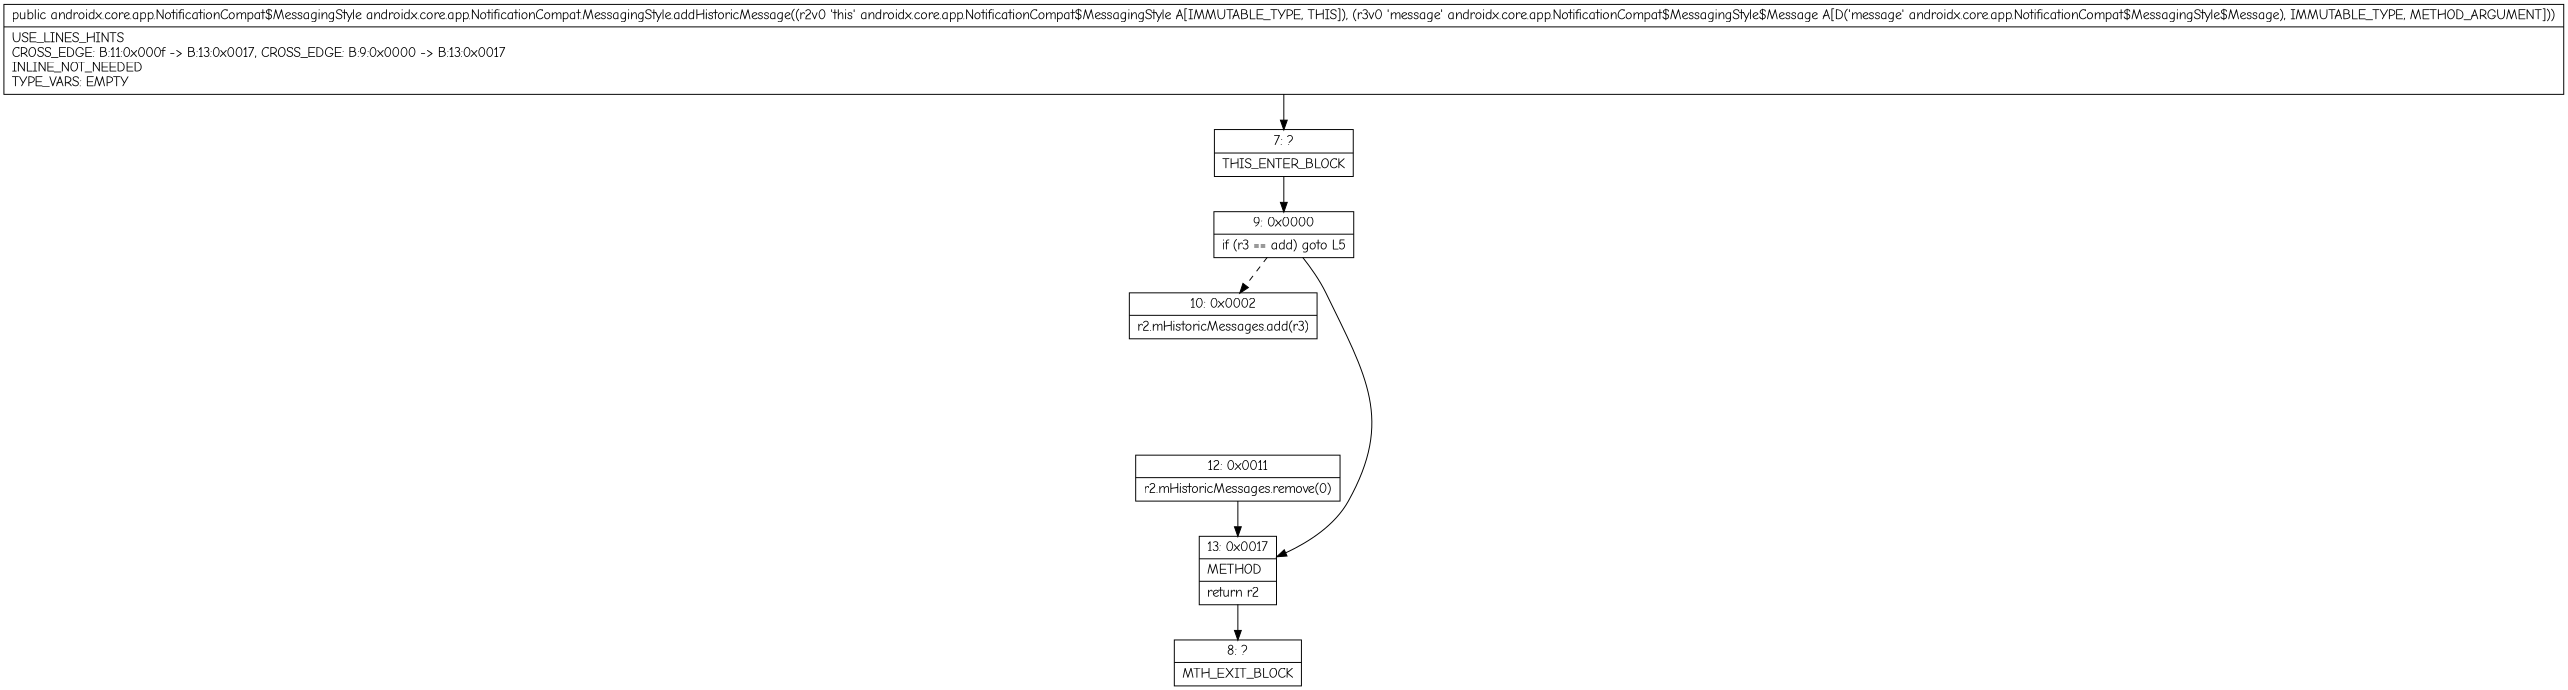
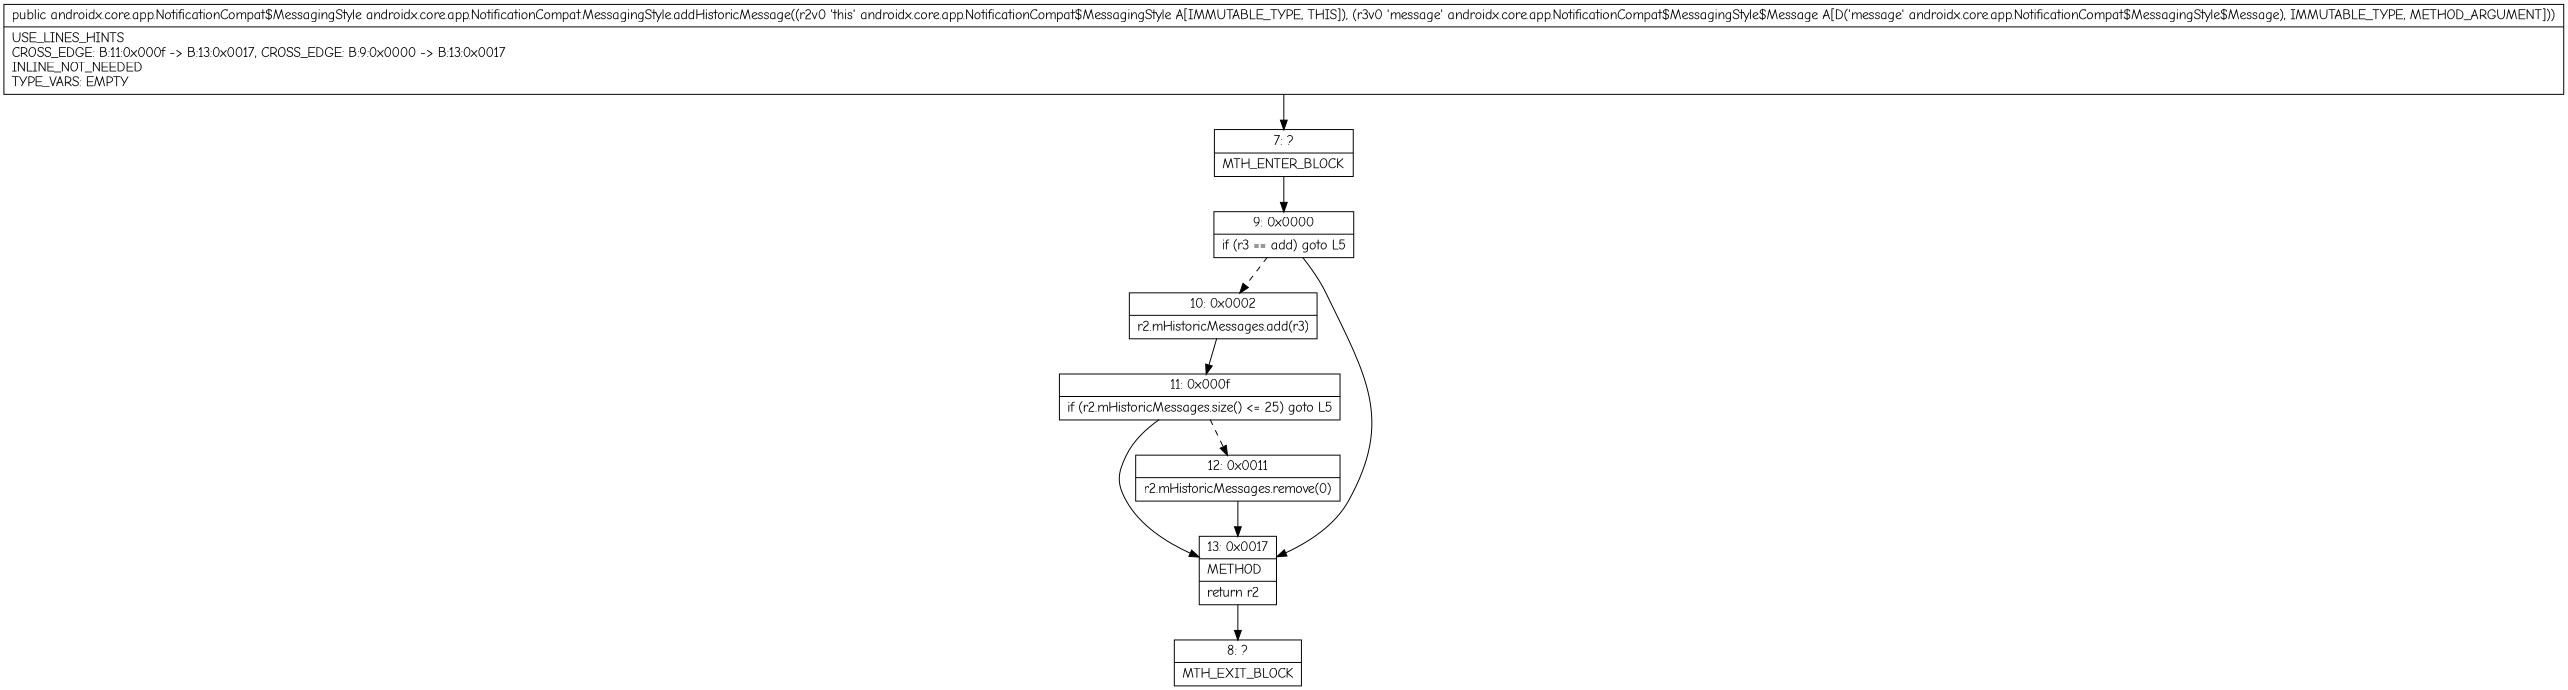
(1284, 164) -> (1283, 164)
none -> (1200, 397)
